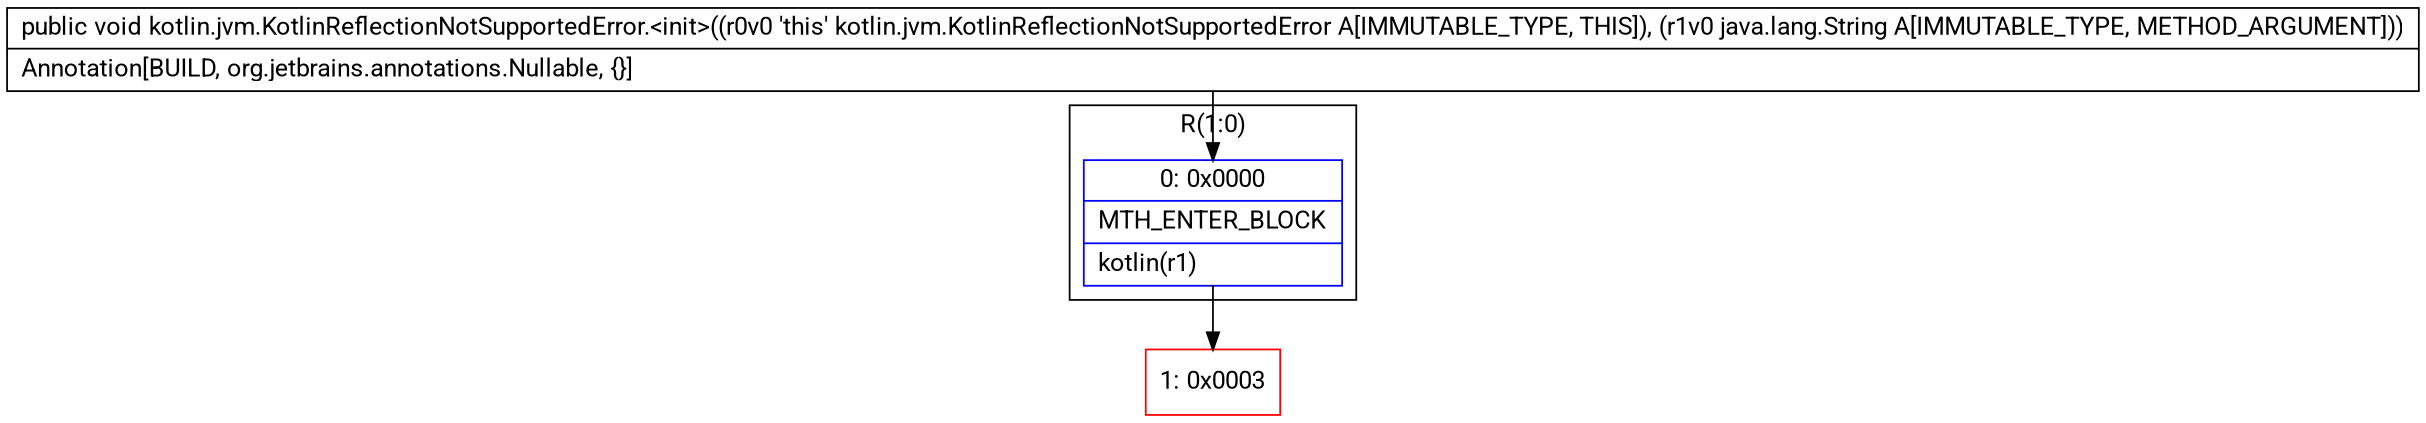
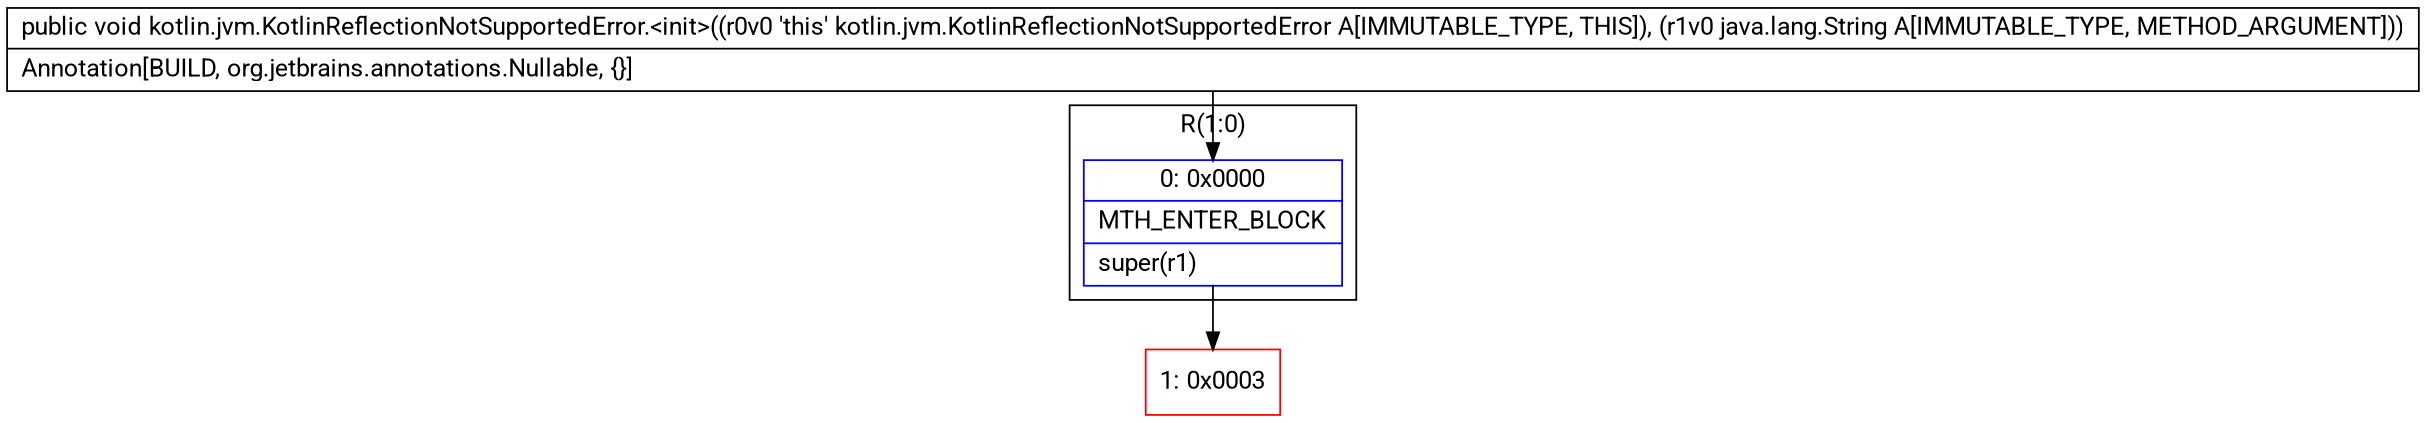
(1147, 264) -> (1147, 264)
